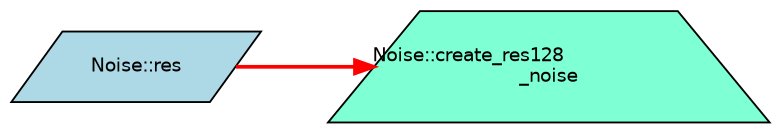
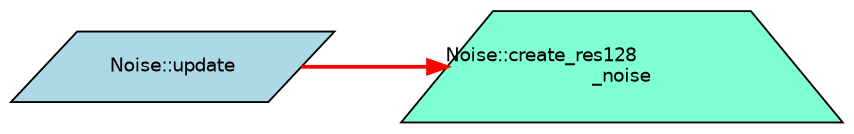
(136, 67) -> (173, 67)
